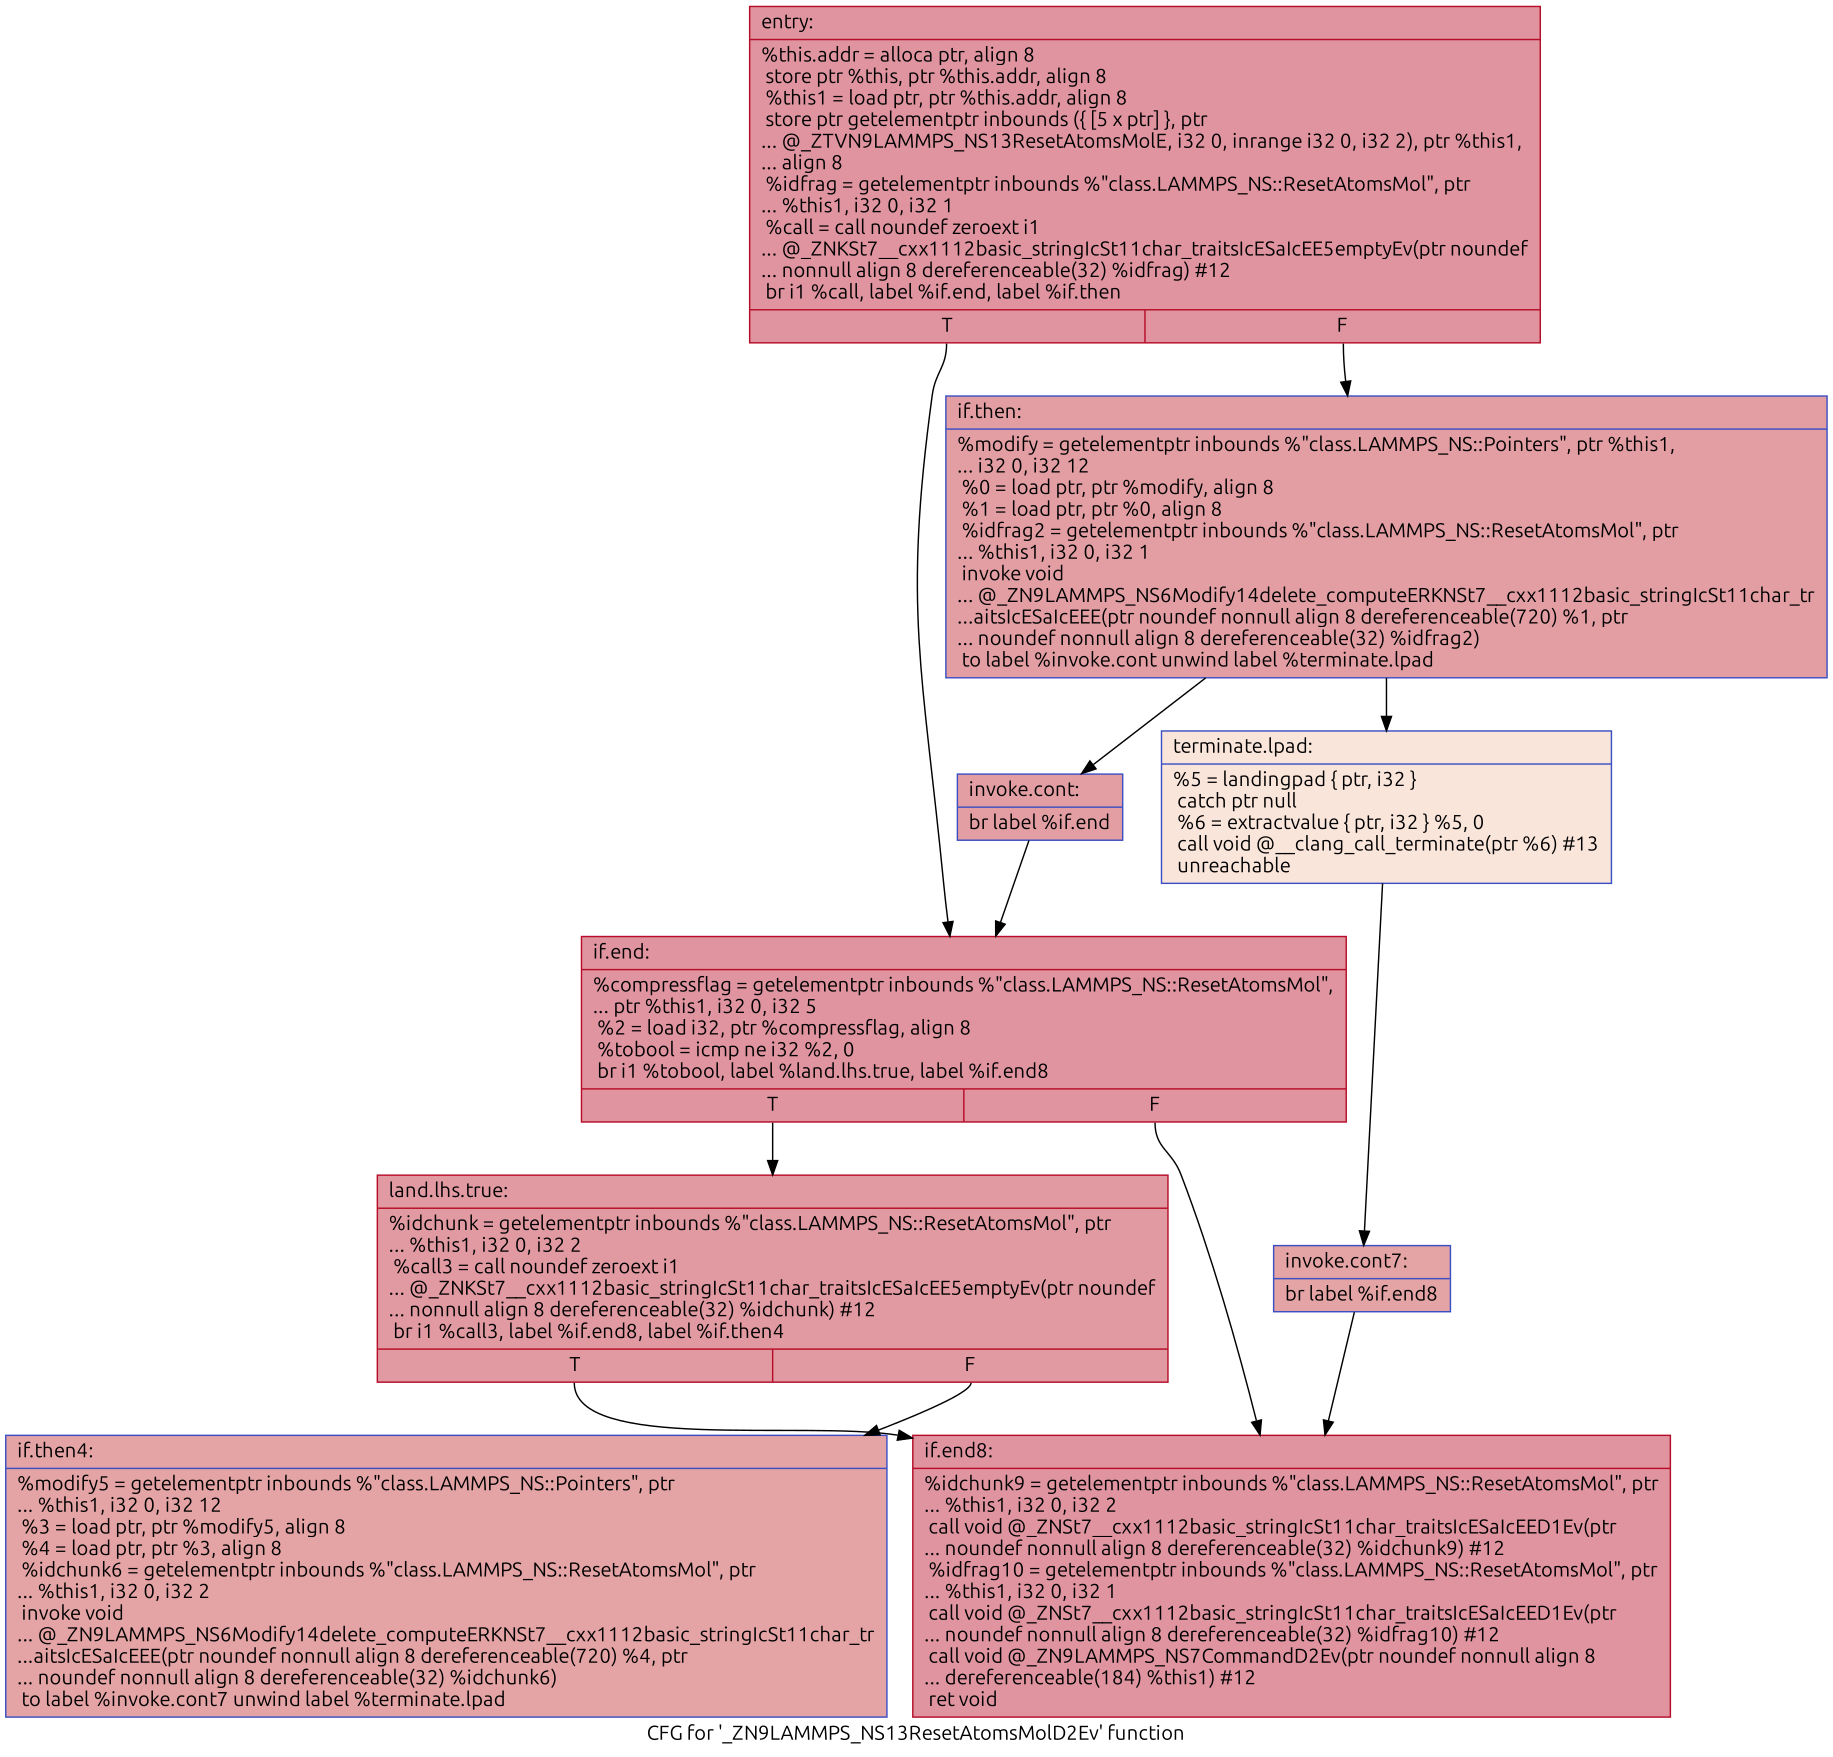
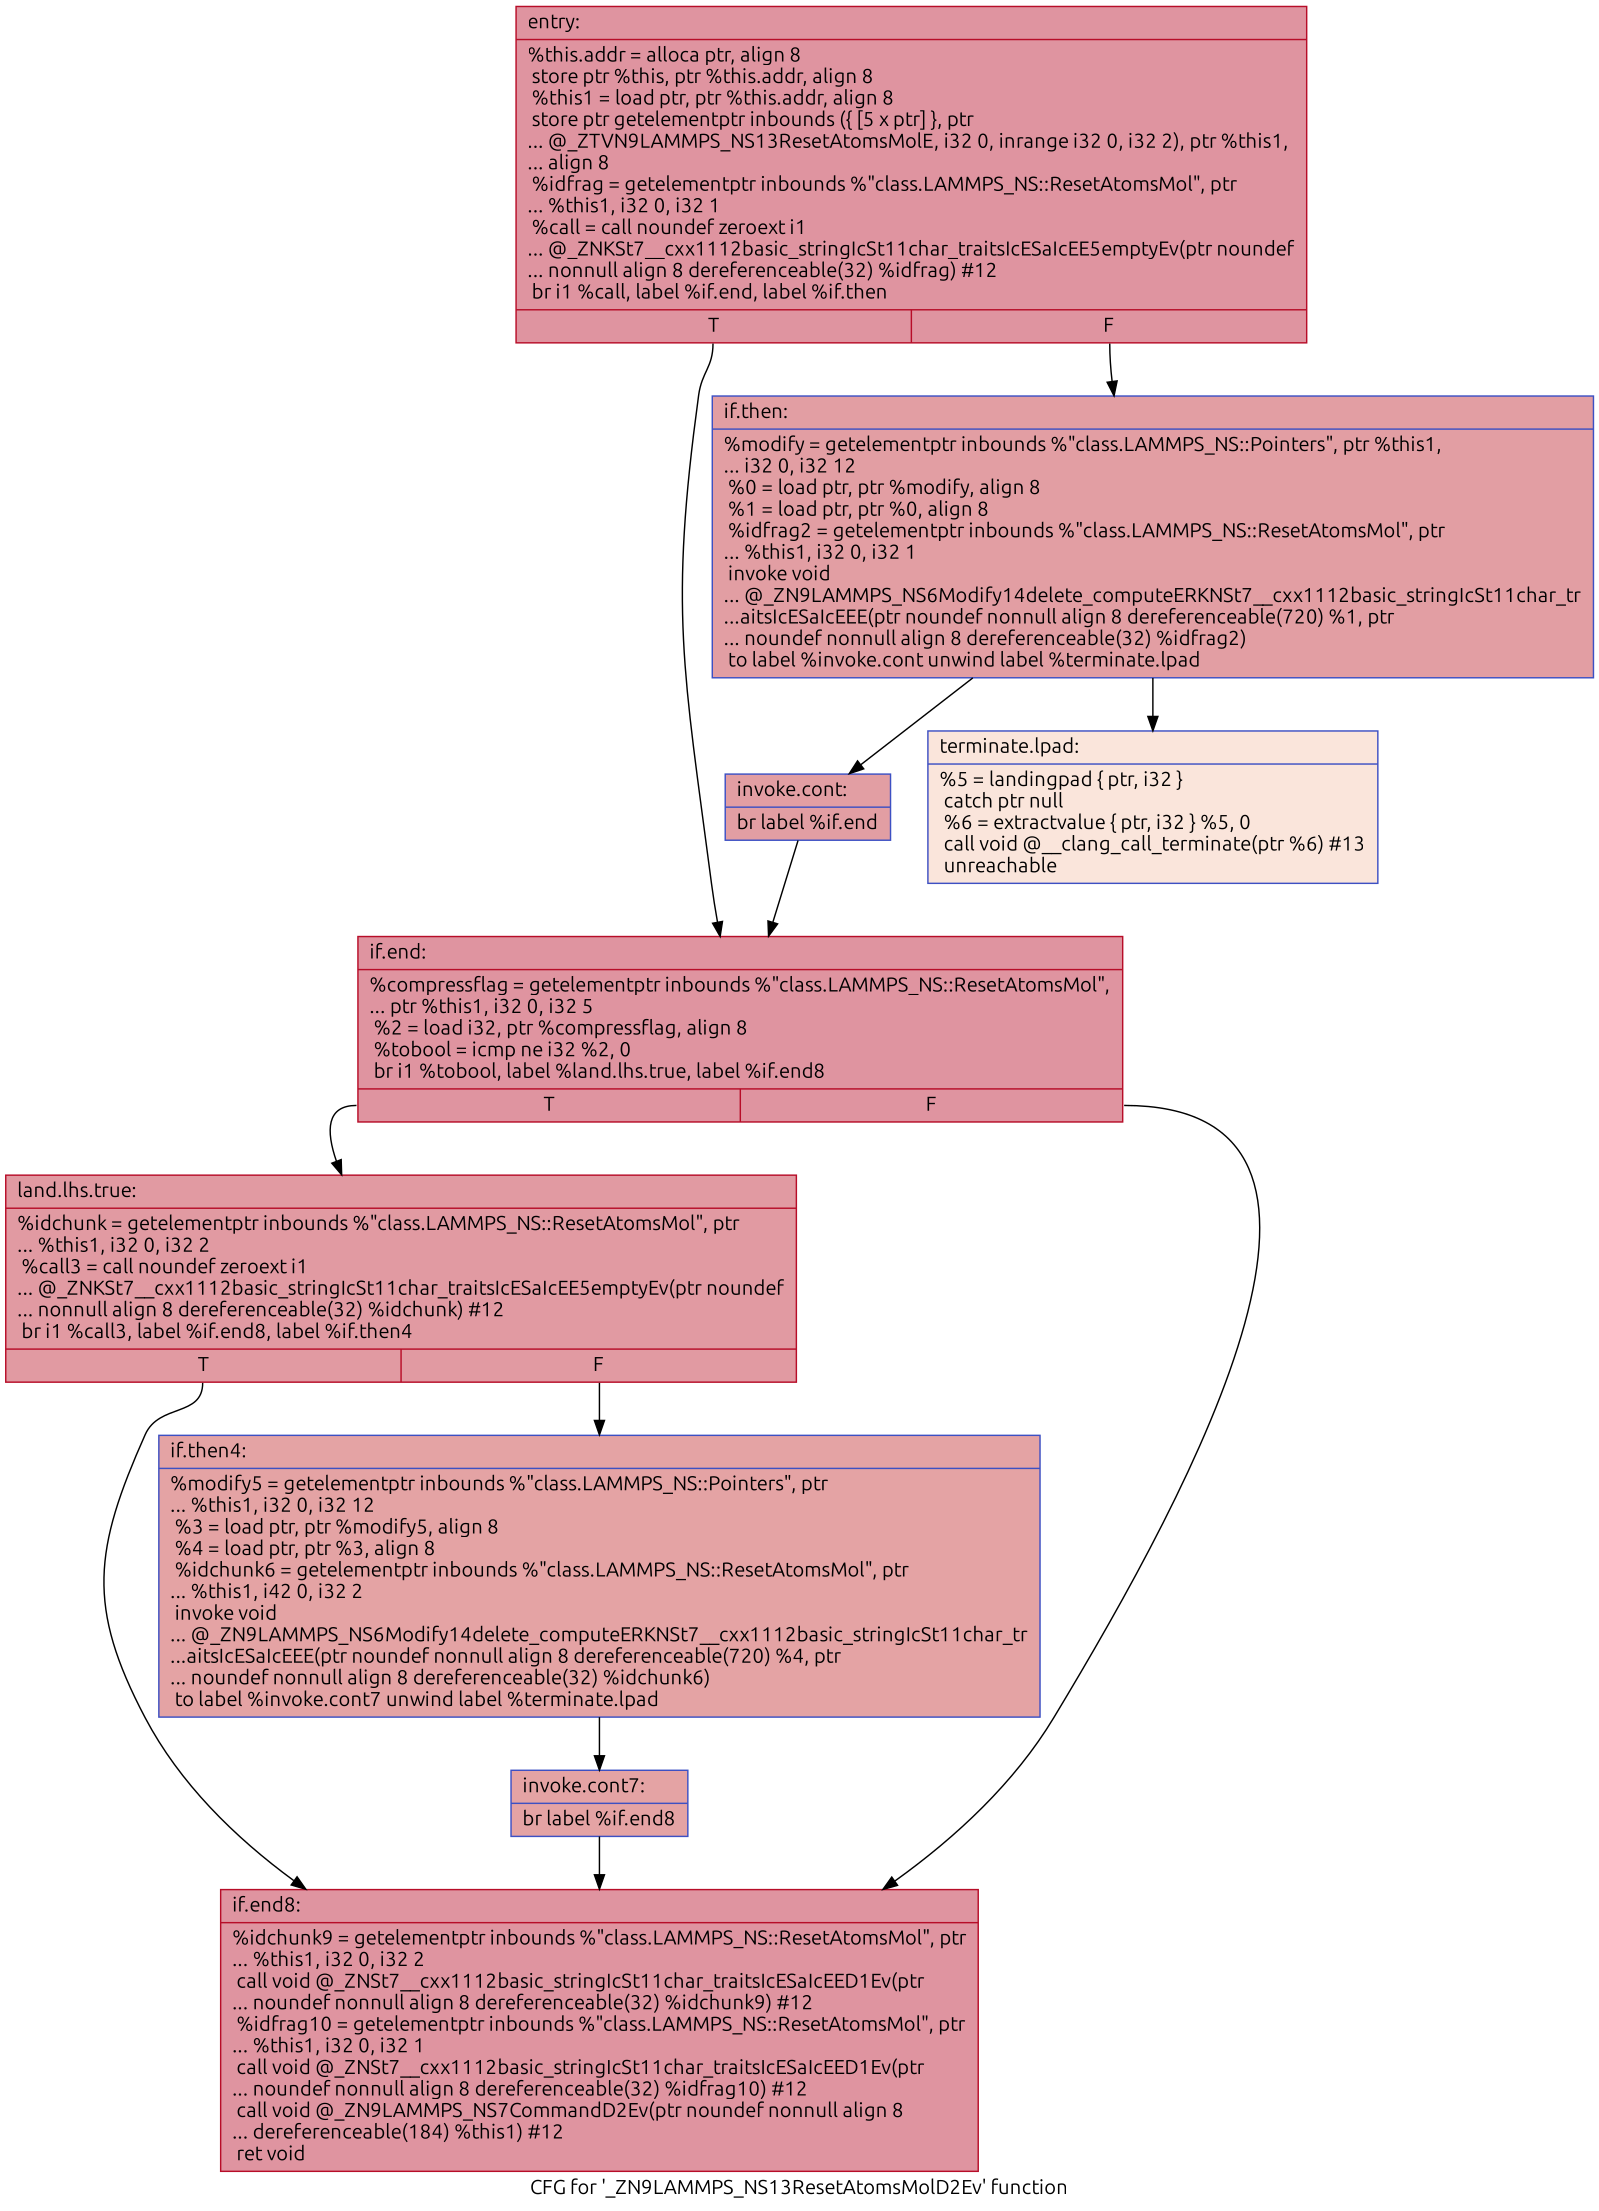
(1374, 1057) -> (599, 1736)
(114, 1592) -> (267, 1592)
